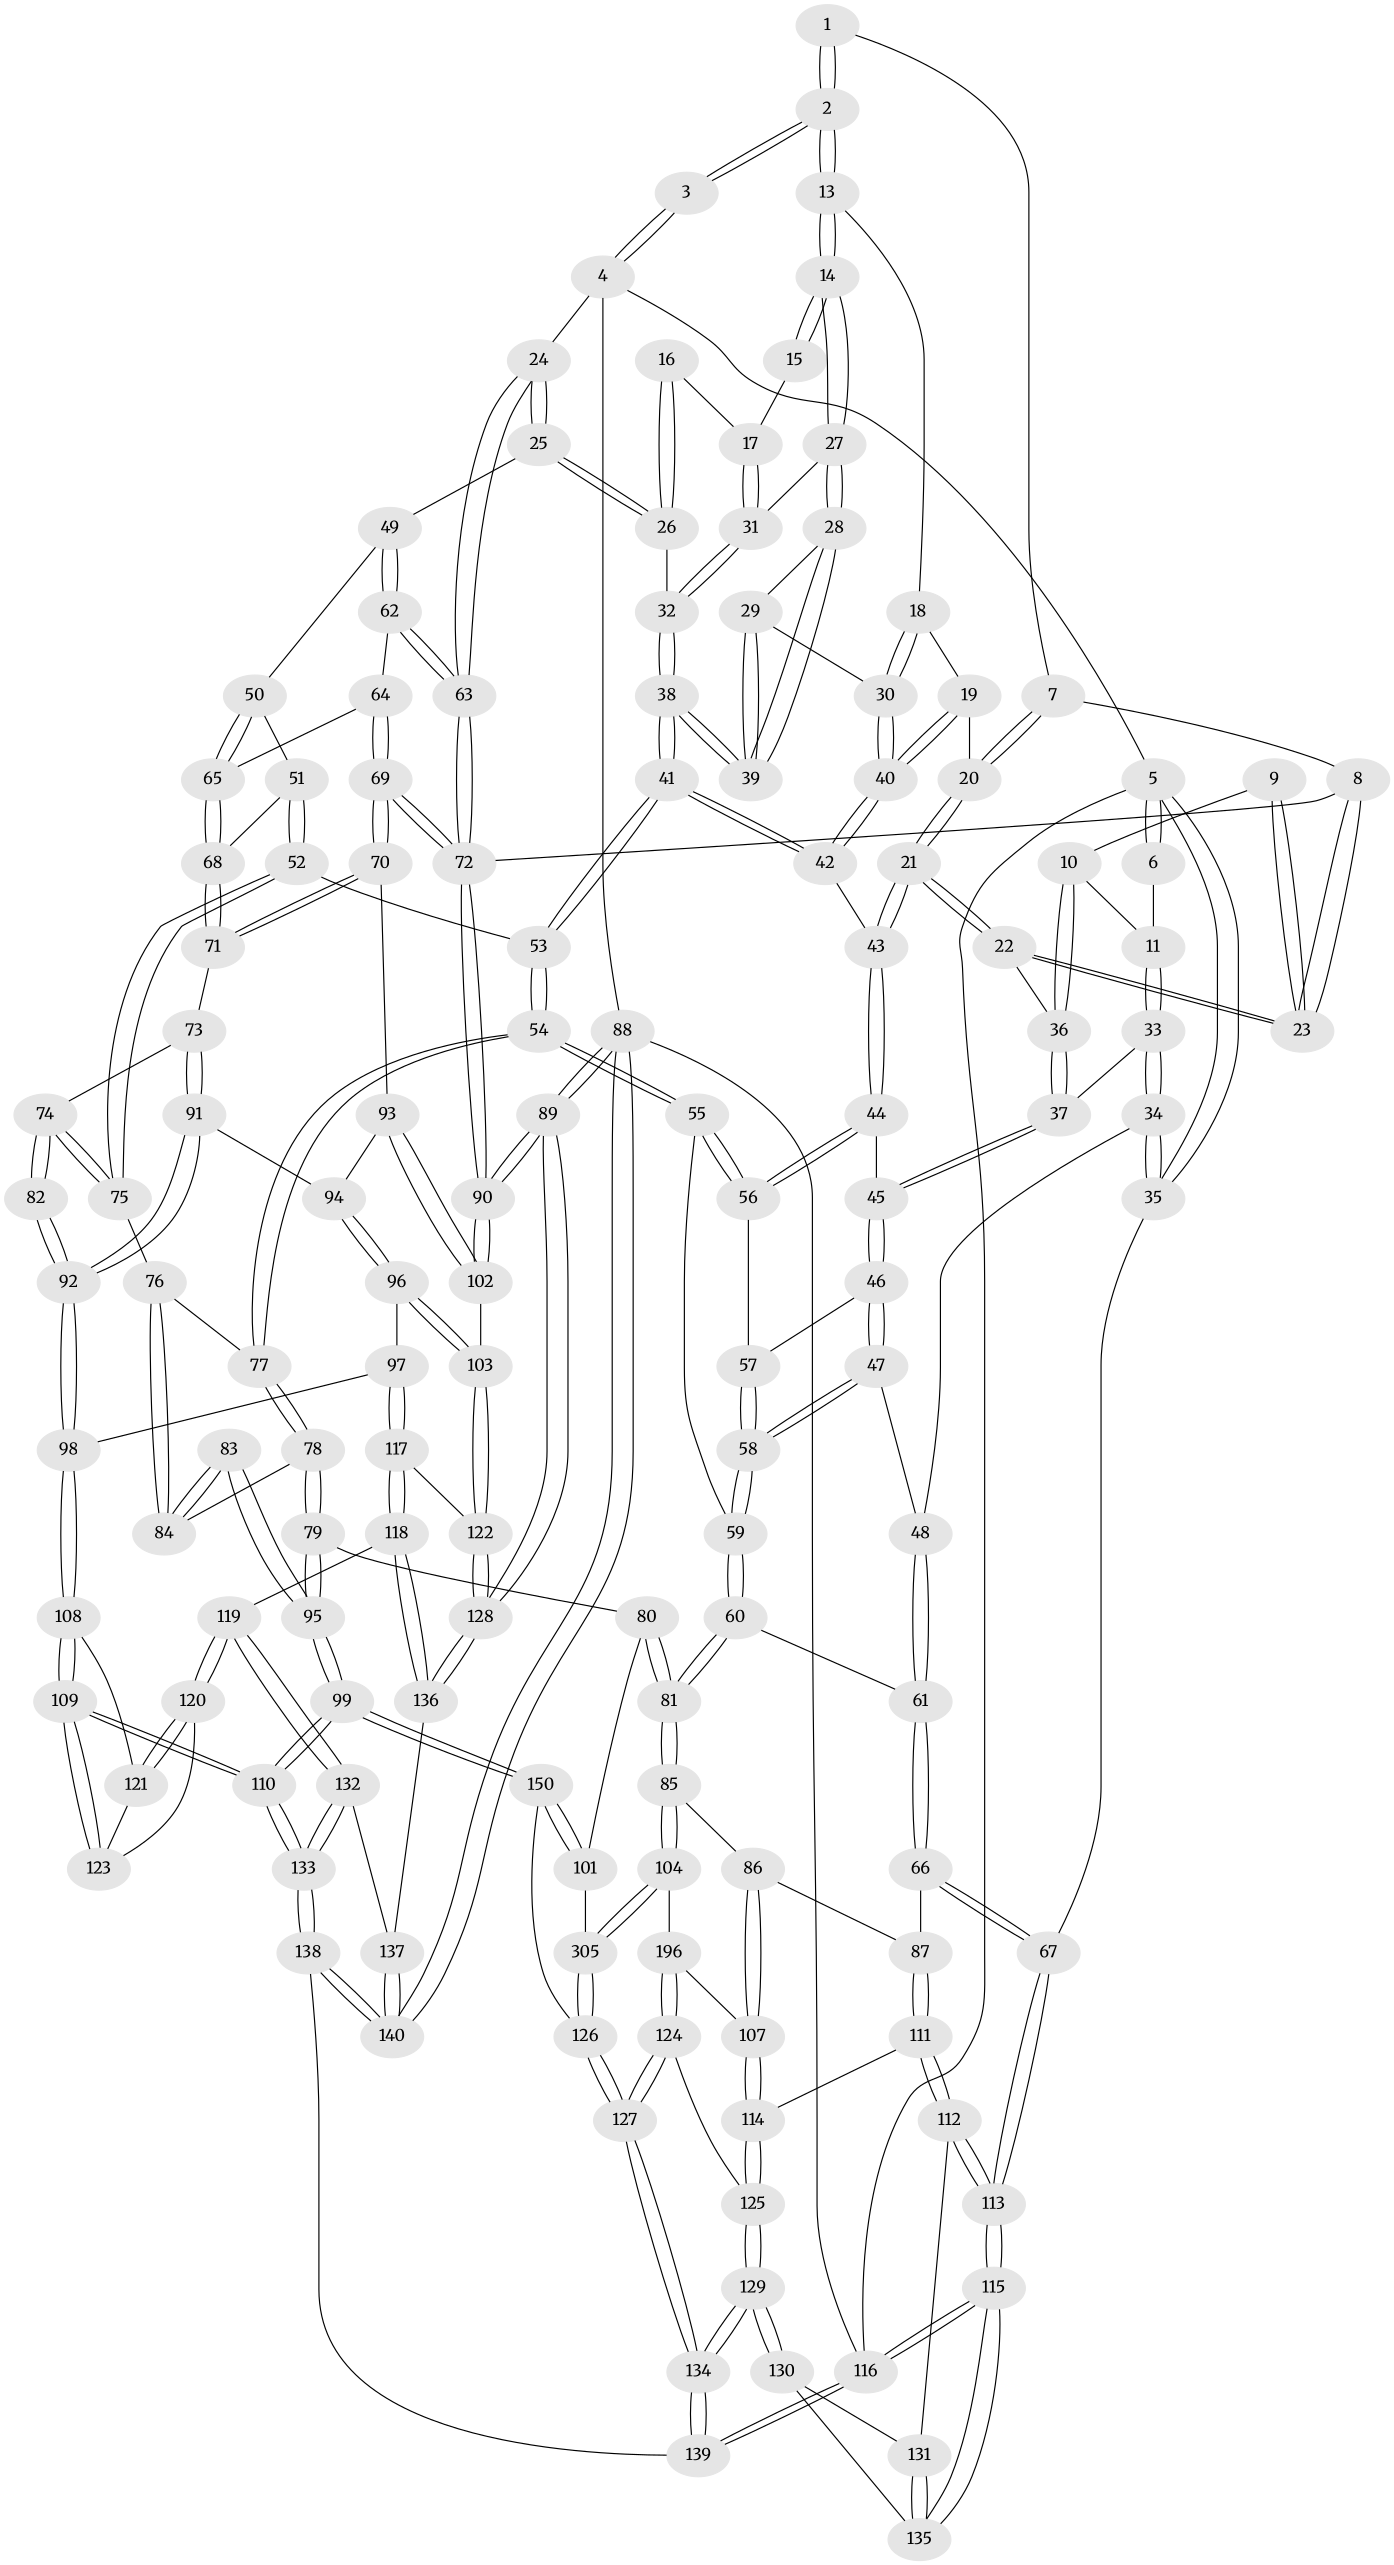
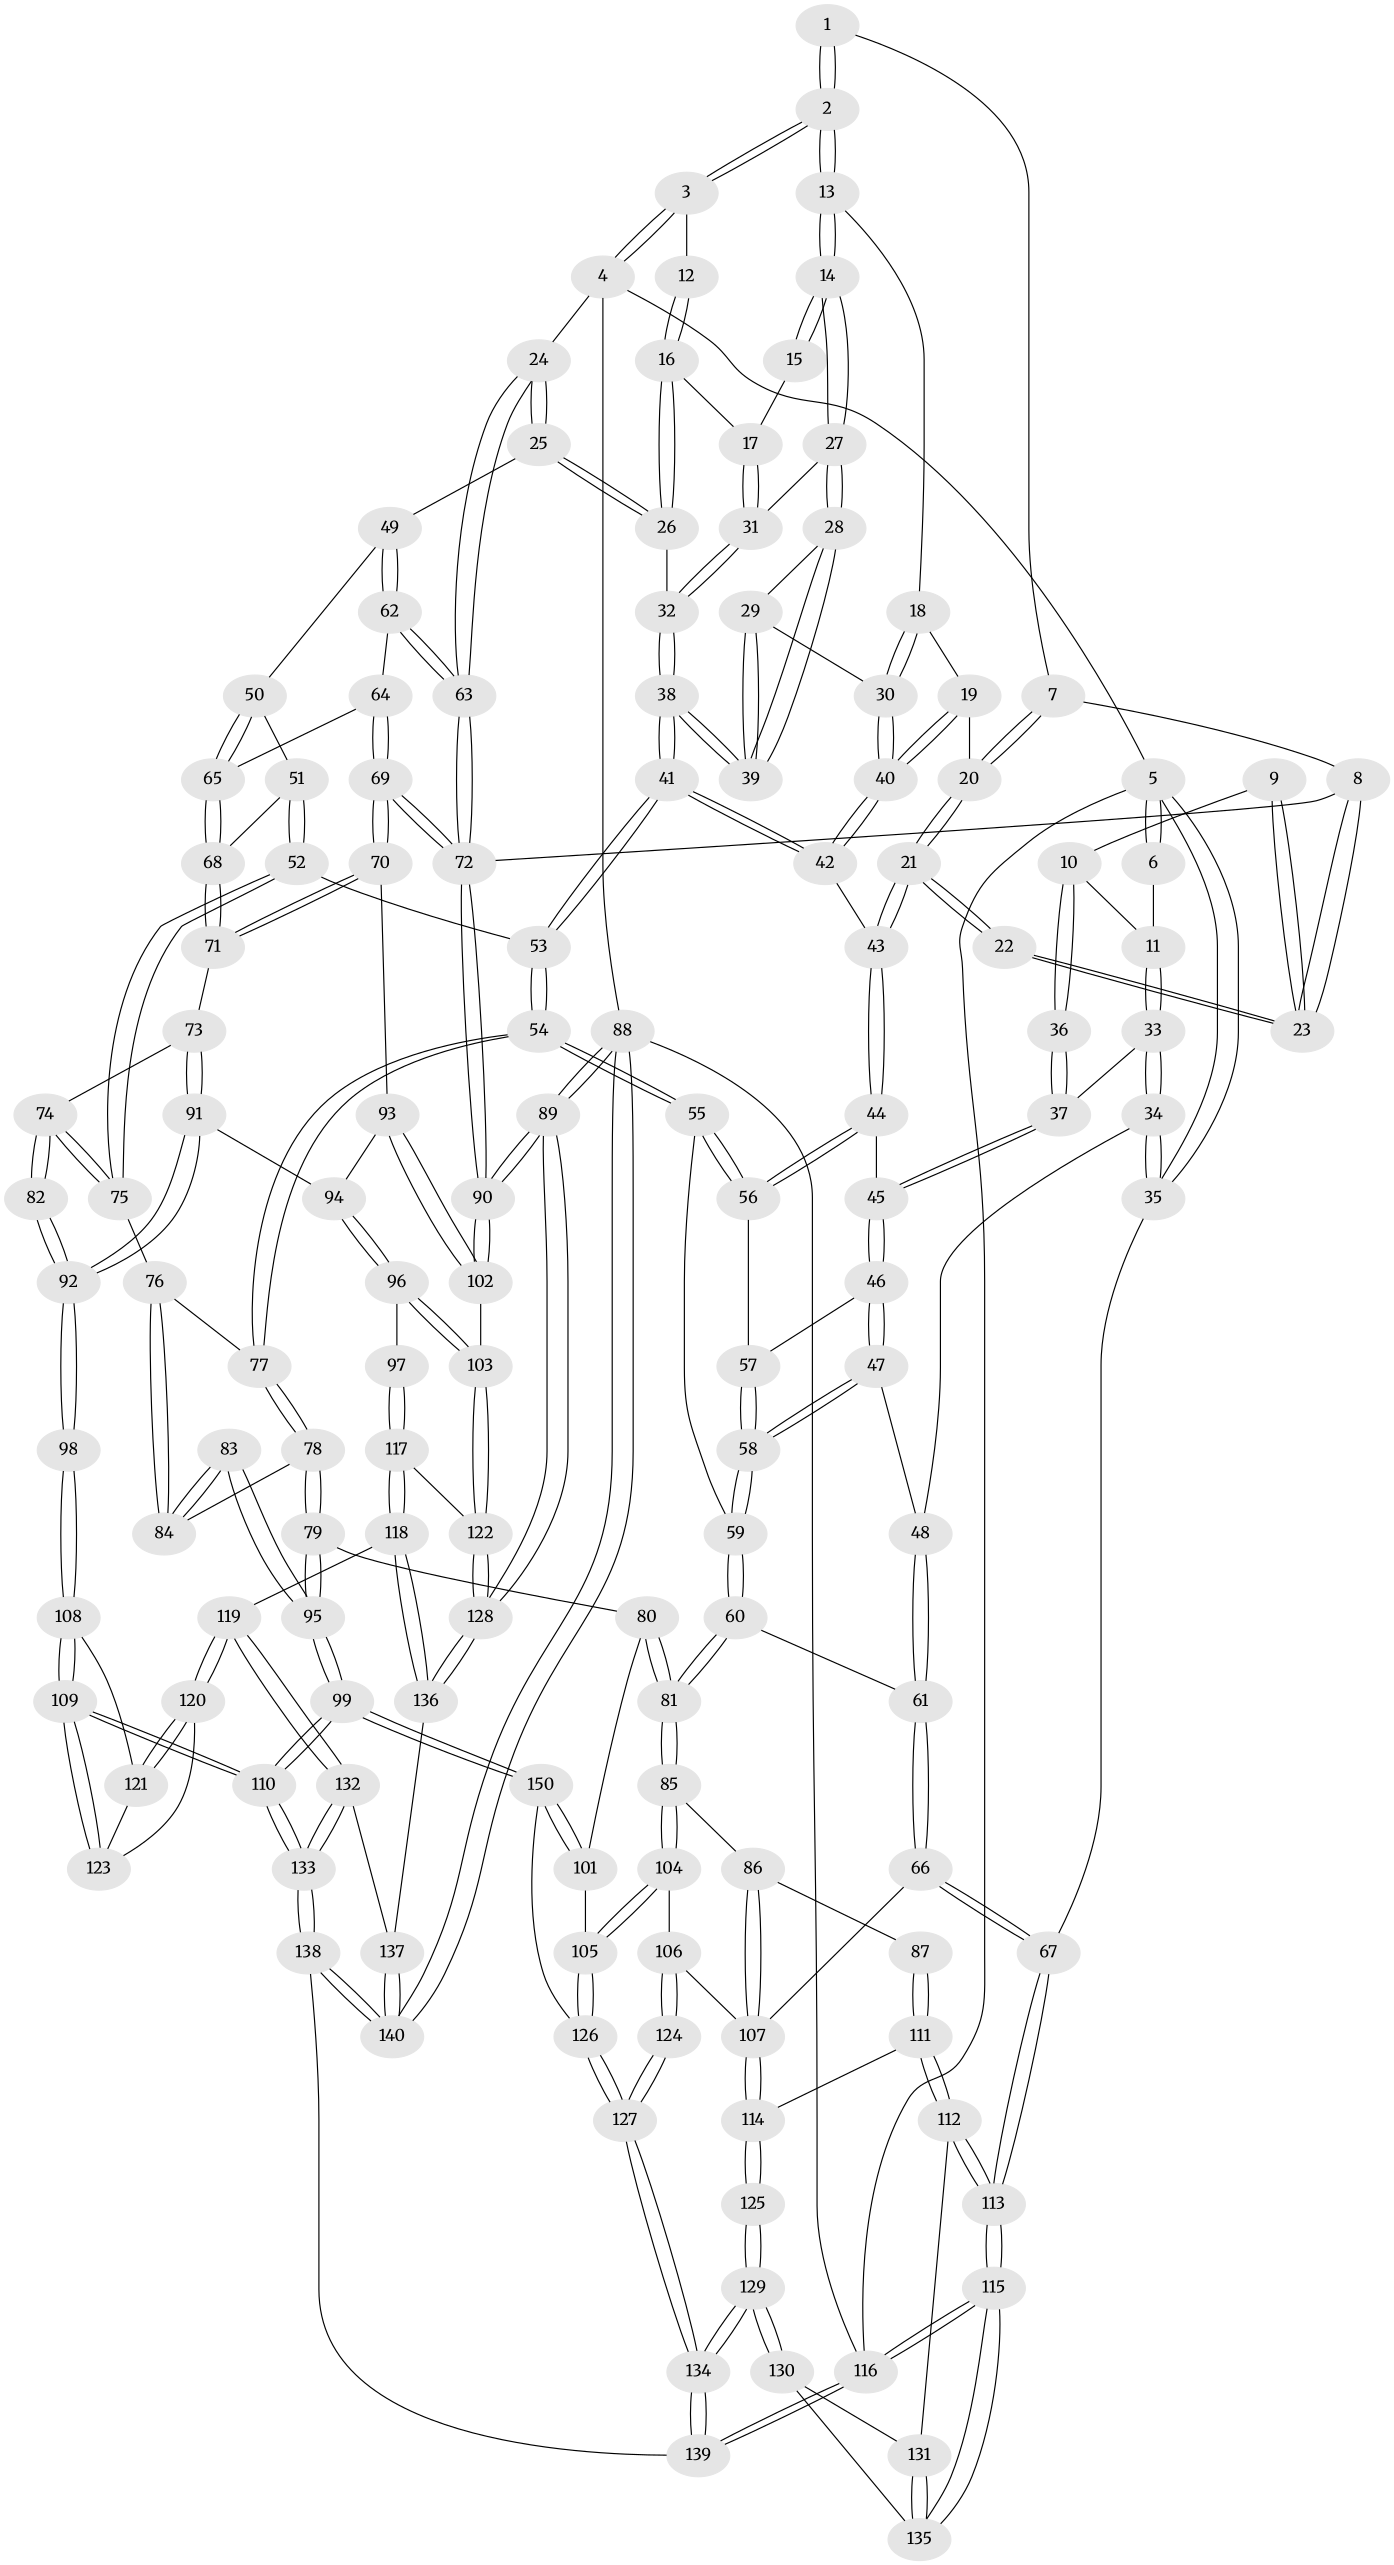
none -> (687, 277)
(1032, 989) -> none
(233, 1408) -> none
(921, 1911) -> (837, 1953)
(585, 1953) -> (585, 1953)
(669, 1953) -> (669, 1953)
(702, 2124) -> none
